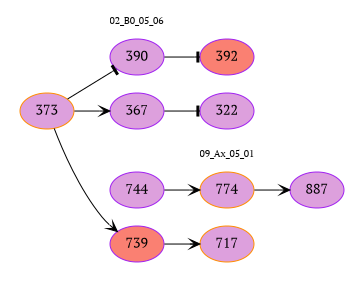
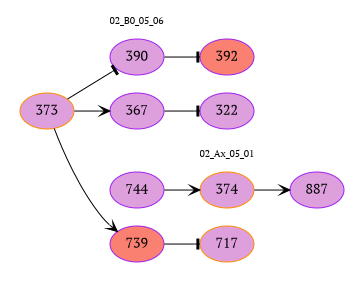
(227, 154) -> (227, 154)
(227, 190) -> (227, 190)
(180, 244) -> (180, 244)
